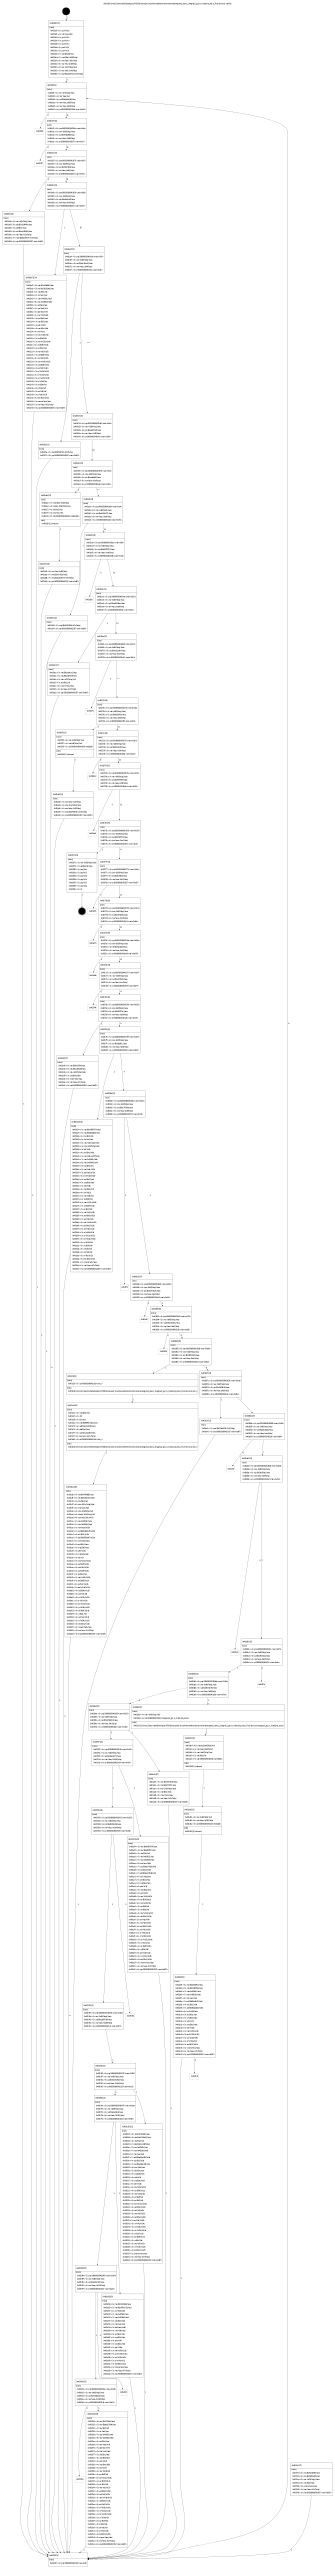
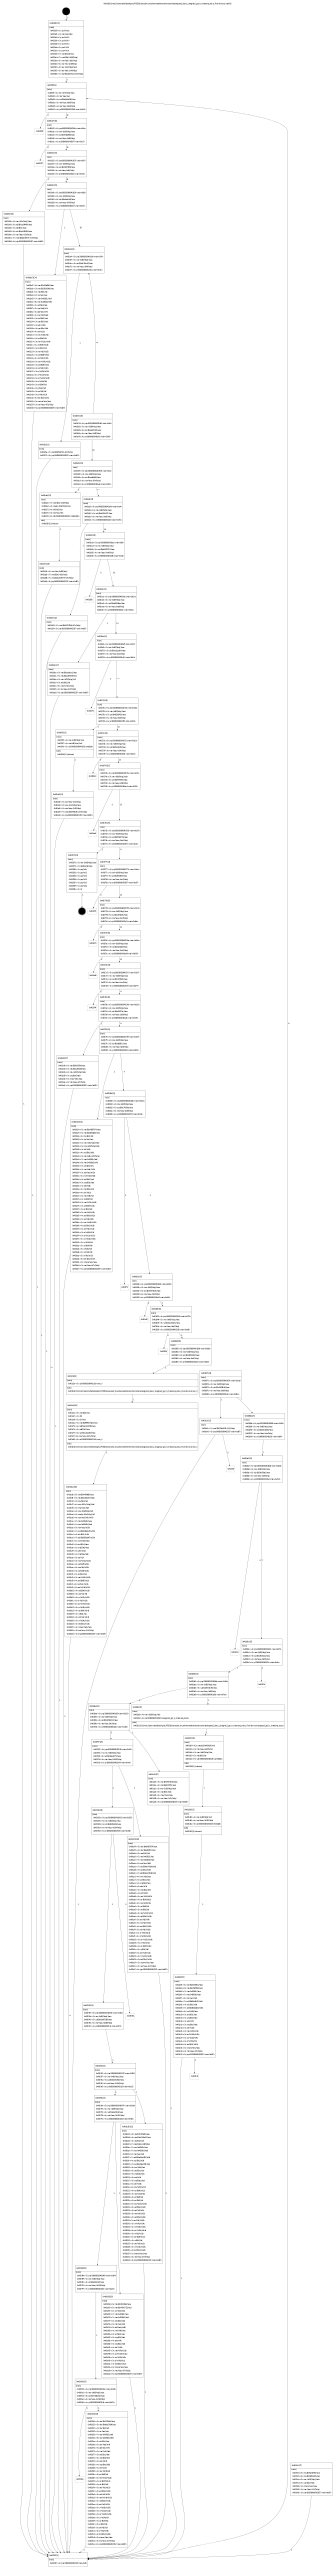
(81, 343) -> (95, 343)
(205, 1367) -> none
(242, 1452) -> (226, 1450)
(123, 2392) -> none
